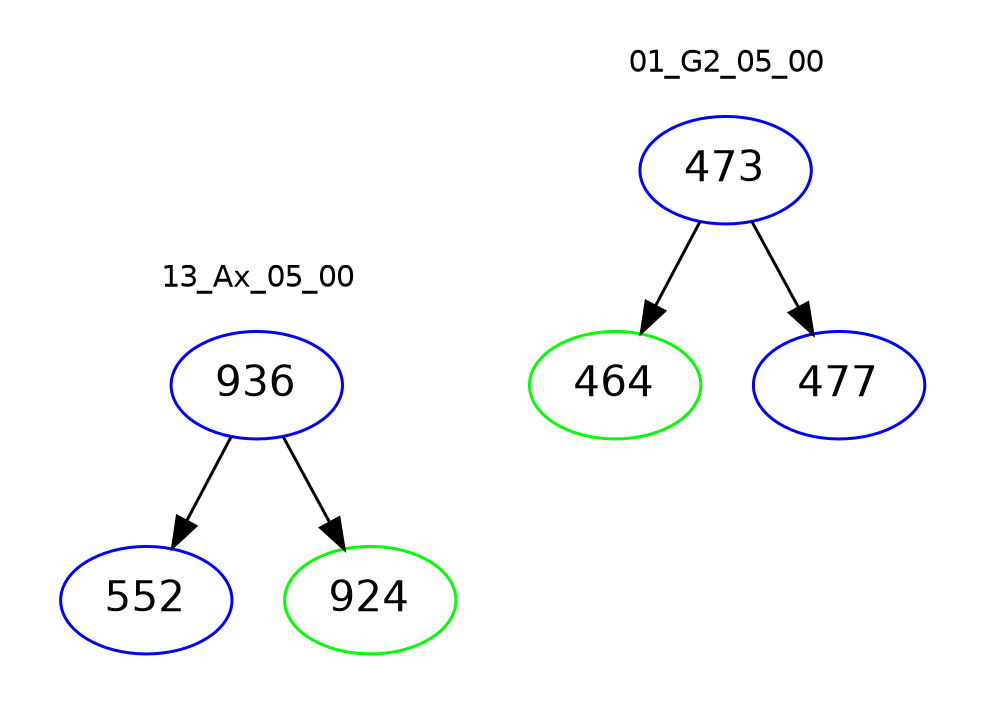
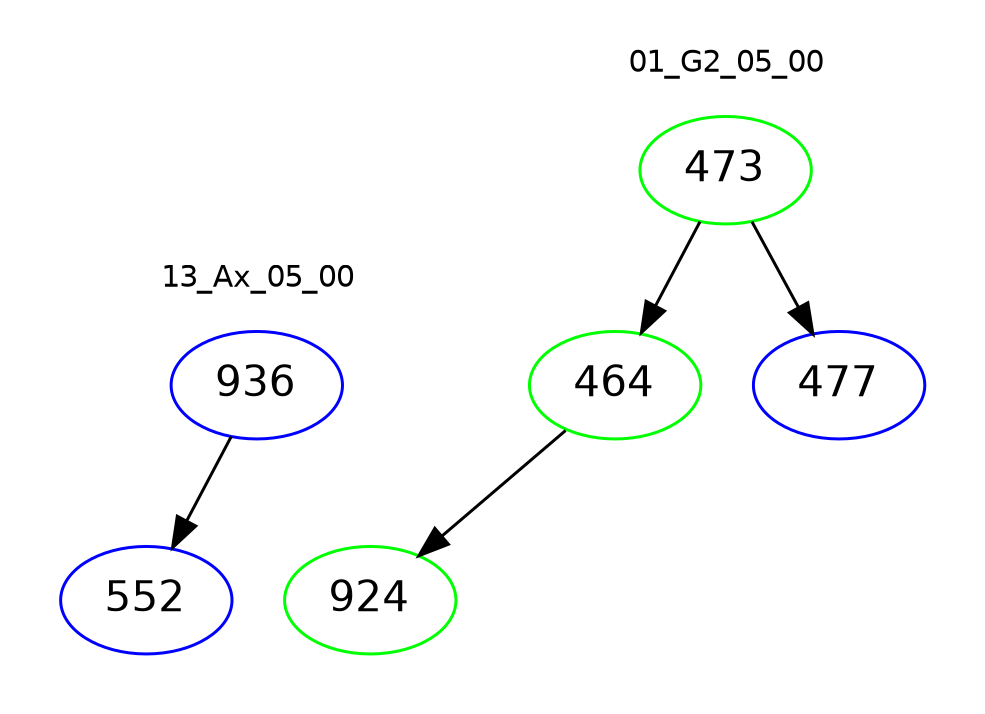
(726, 170) -> (726, 170)
(306, 479) -> (504, 483)
